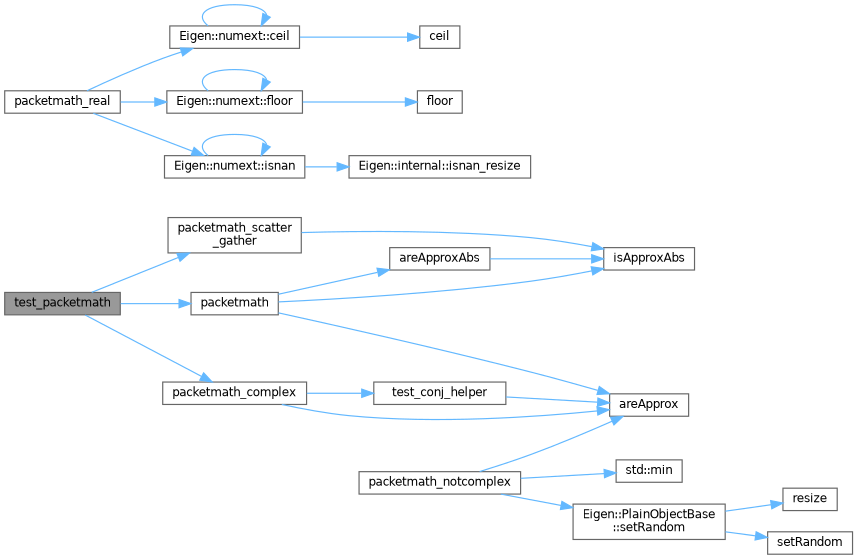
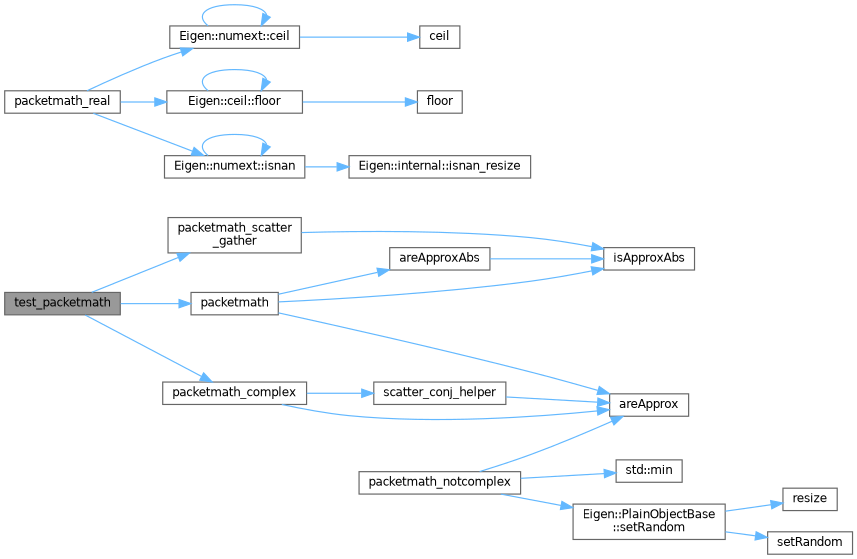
(235, 102) -> (235, 102)
(440, 393) -> (440, 393)
